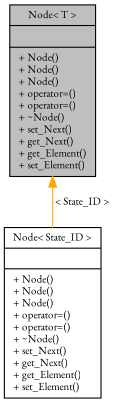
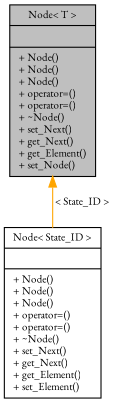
(52, 165) -> (47, 165)
